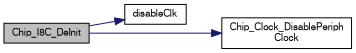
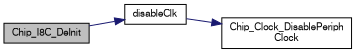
(150, 33) -> (199, 21)
